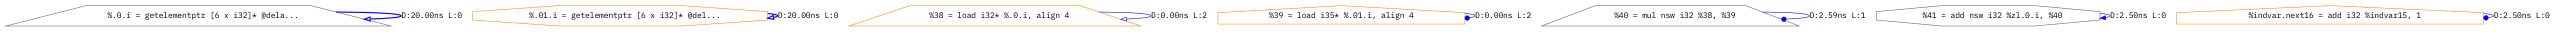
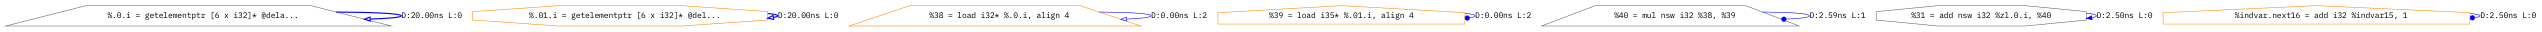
(1988, 16) -> (1981, 16)
